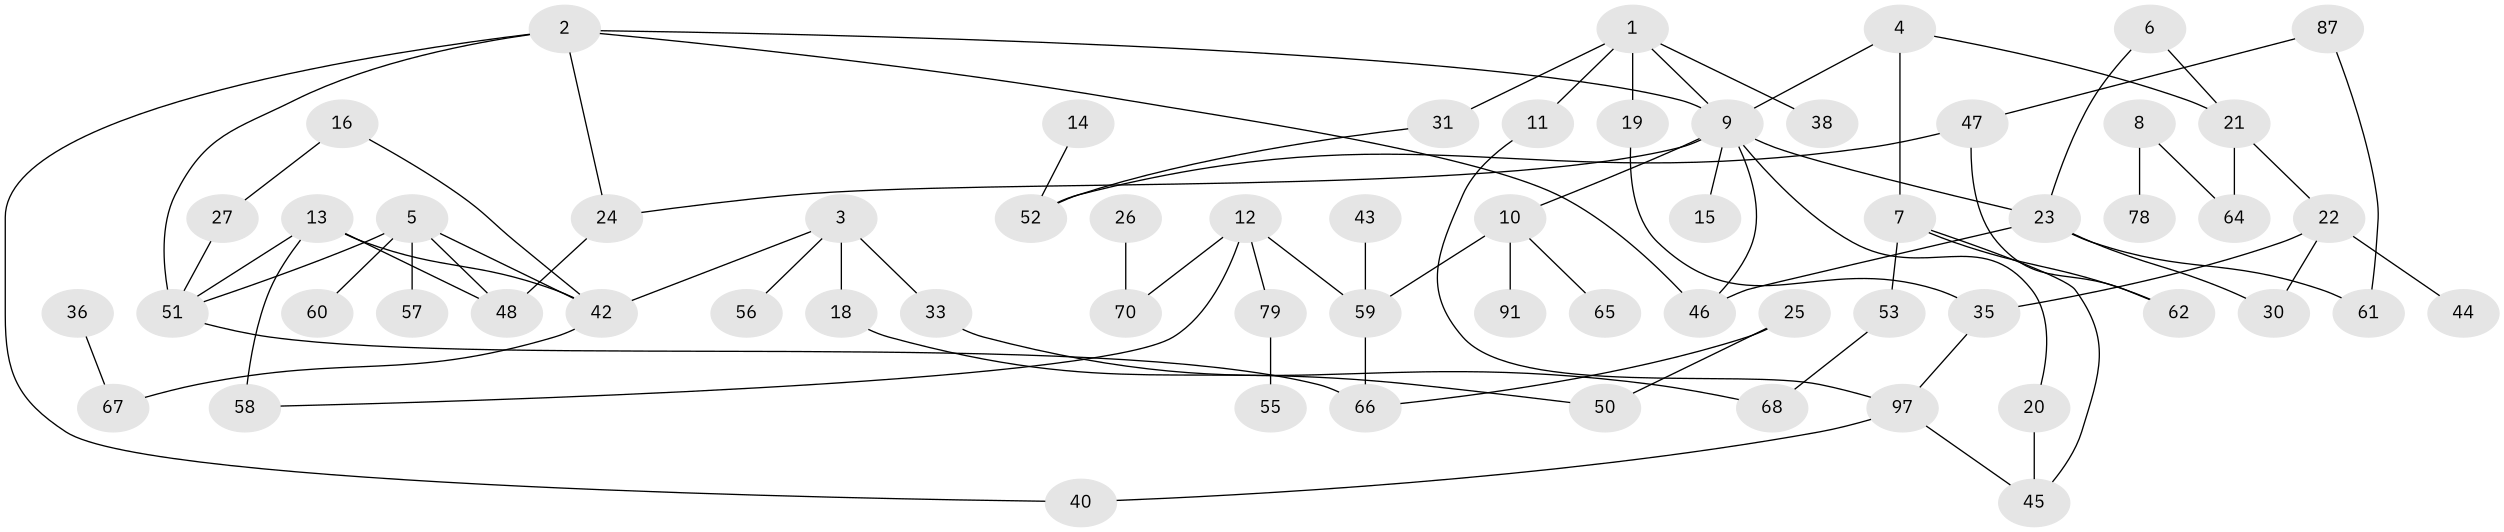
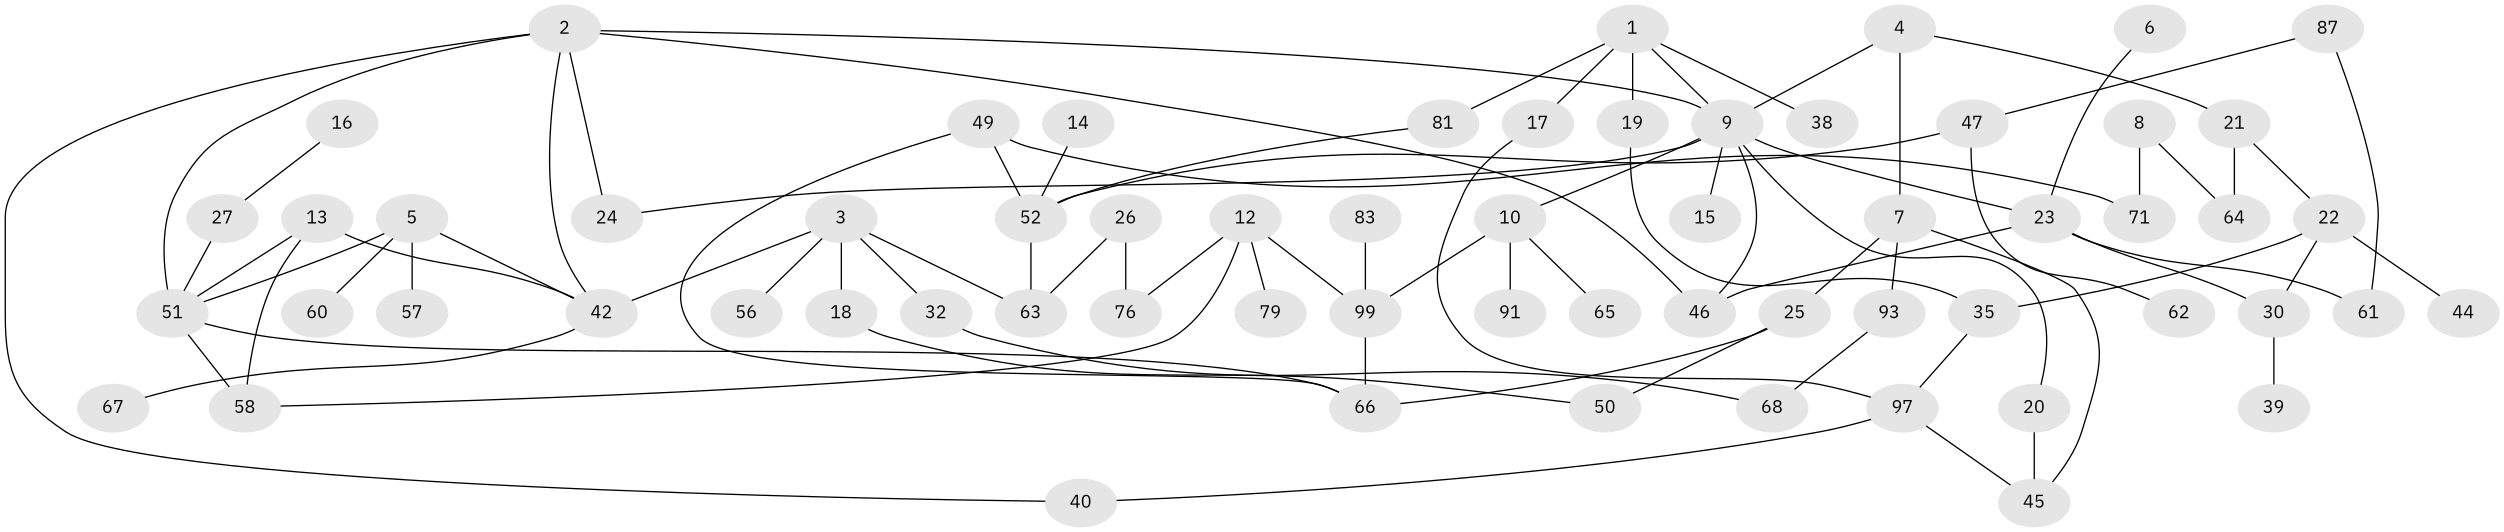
(2192, 76) -> none
none -> (984, 124)
(1443, 124) -> (1443, 124)
(1538, 124) -> (1538, 124)
(479, 210) -> (550, 176)
(1365, 219) -> (1365, 219)
(2140, 219) -> (2140, 219)
(2040, 266) -> (1847, 266)
(78, 313) -> none
(507, 313) -> none
(936, 313) -> (936, 313)
none -> (1031, 313)
(1126, 313) -> (1126, 313)
(1365, 313) -> (1365, 313)
(1889, 313) -> (1889, 313)
none -> (209, 361)
(1271, 408) -> none
none -> (2274, 408)
